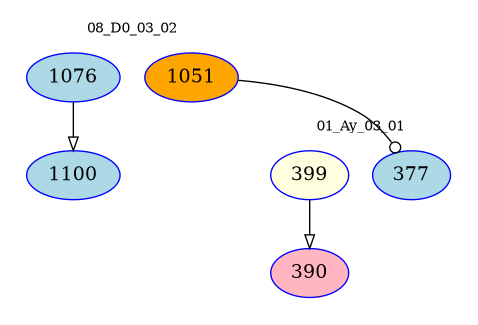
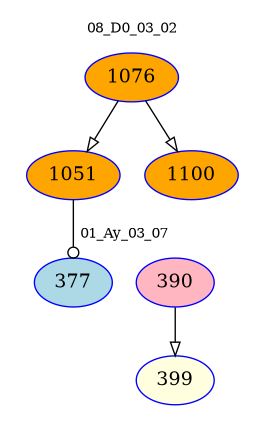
(73, 77) -> (132, 77)
none -> (106, 120)
(361, 127) -> (124, 234)
(73, 175) -> (192, 175)
(310, 217) -> (175, 325)
